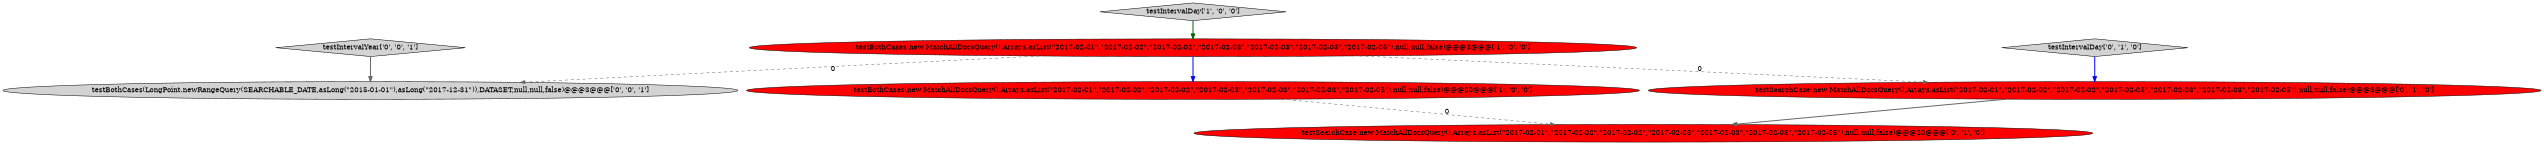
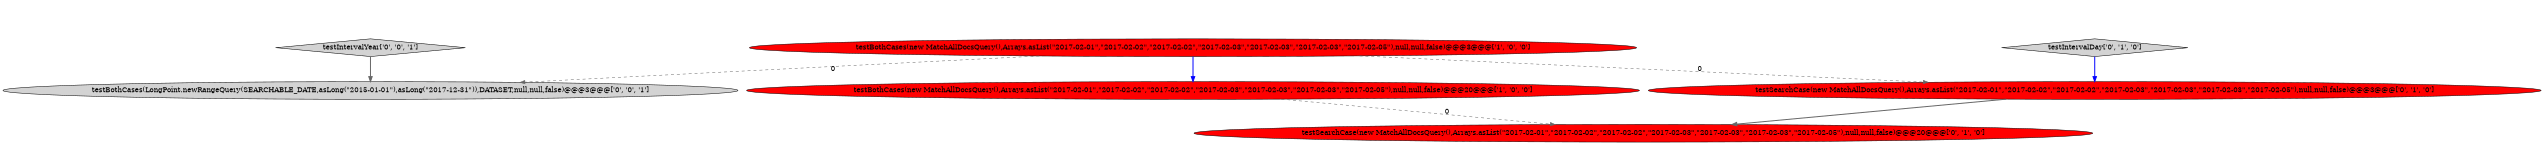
(1193, 12) -> none
